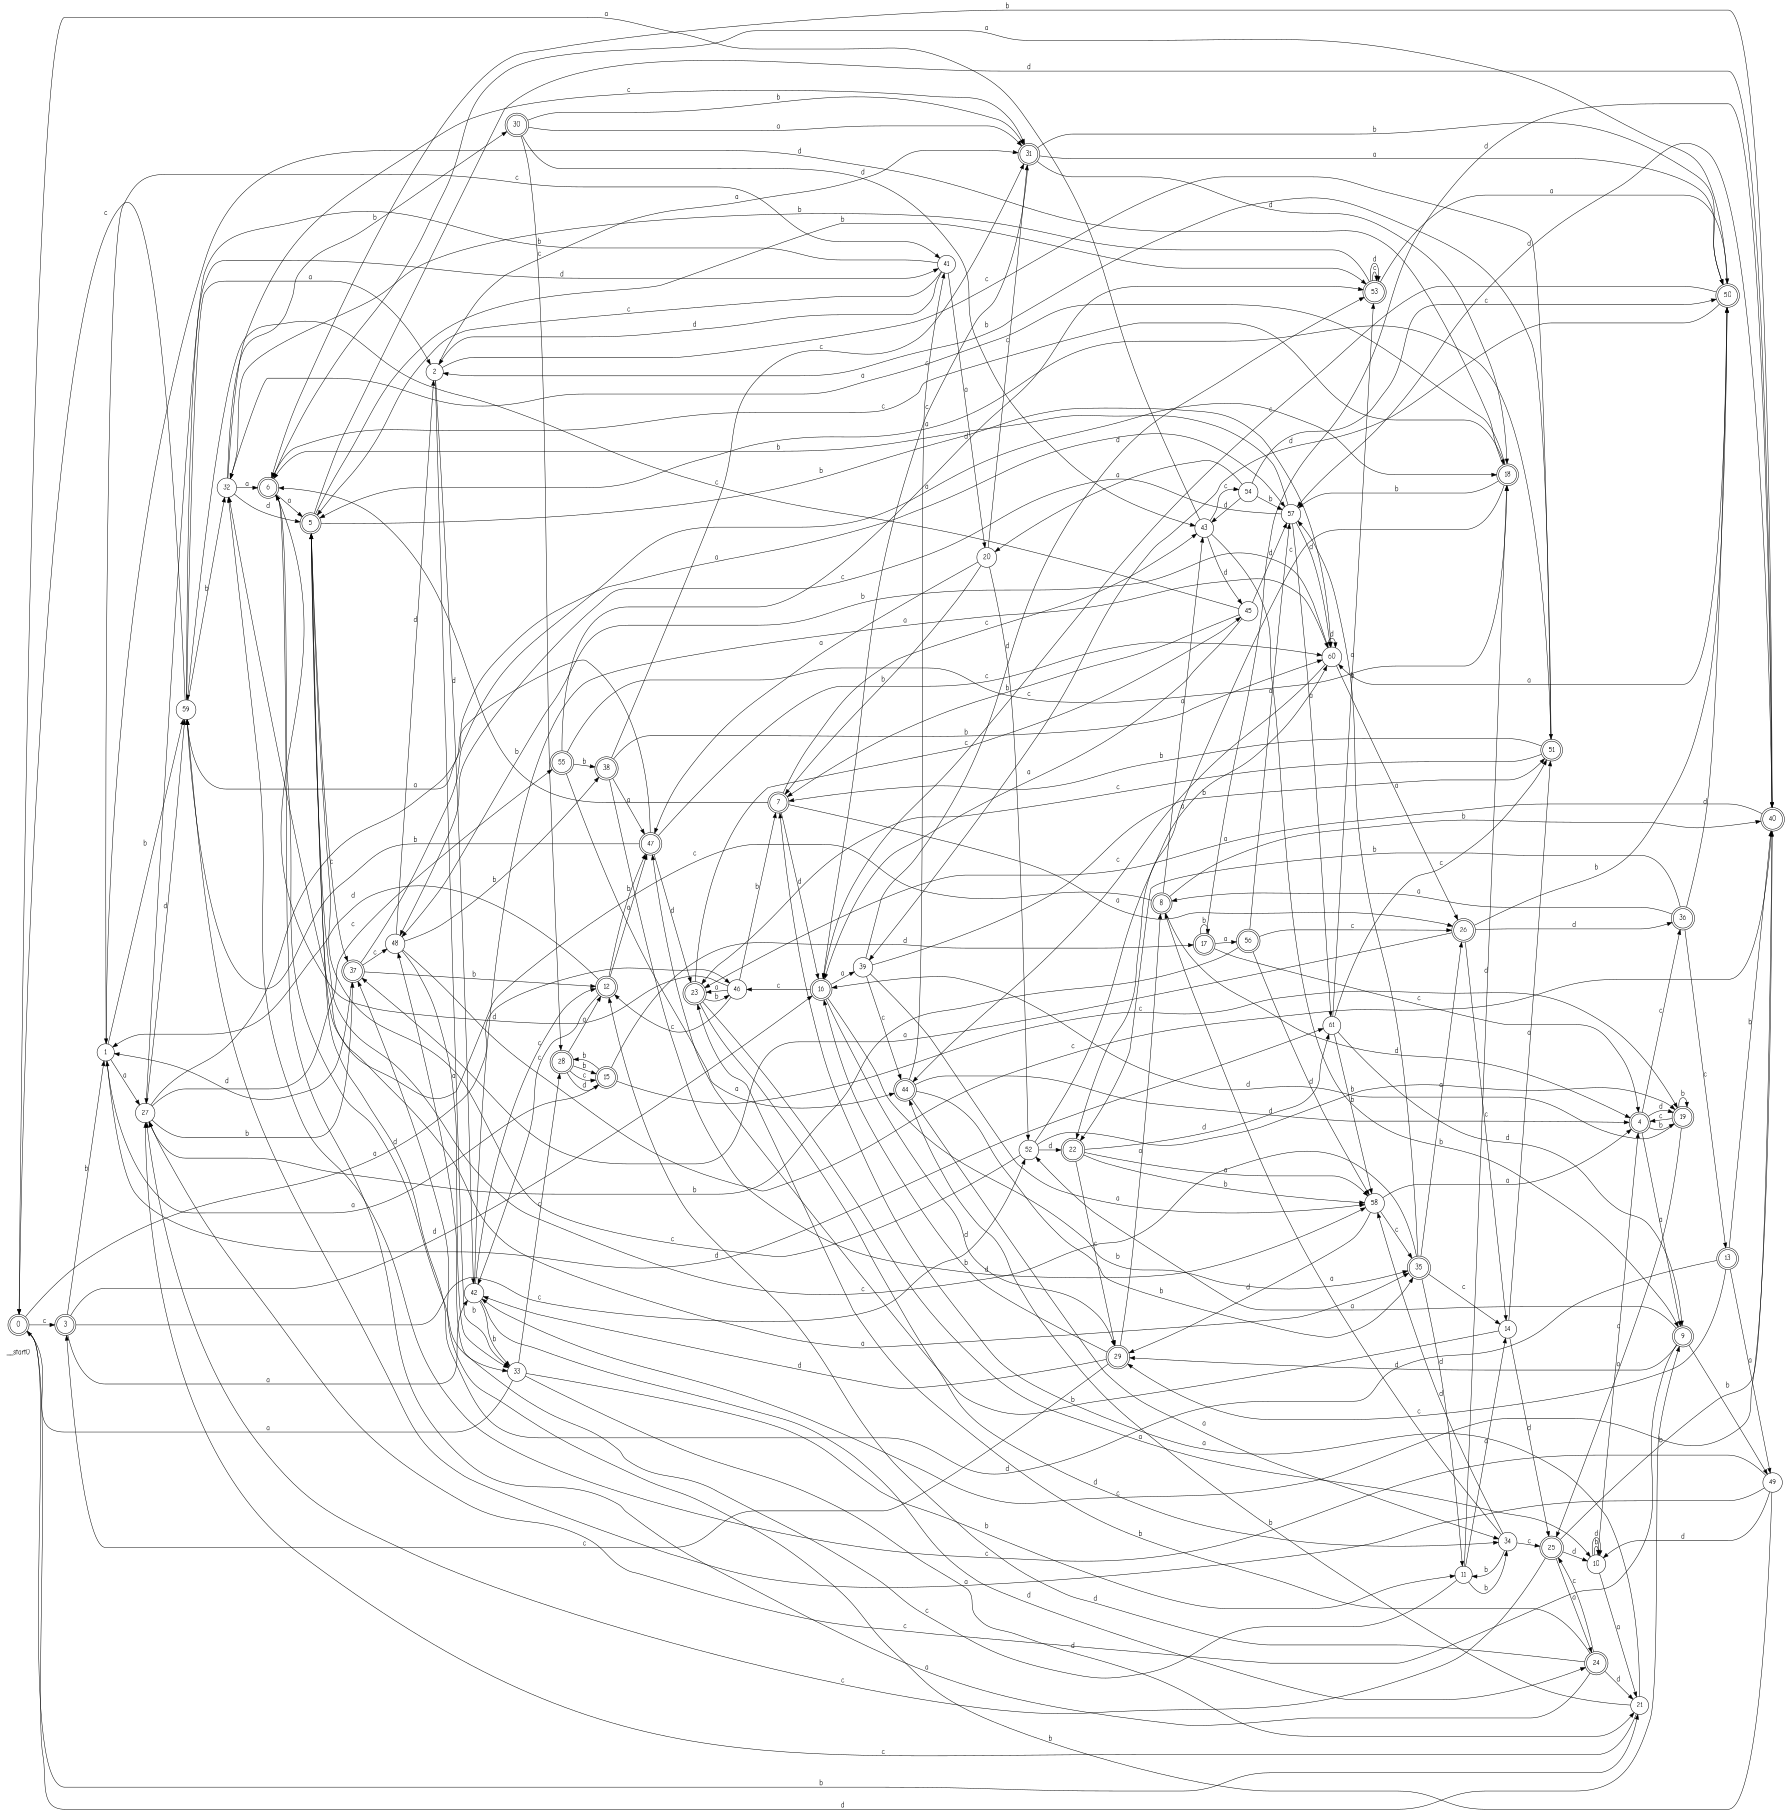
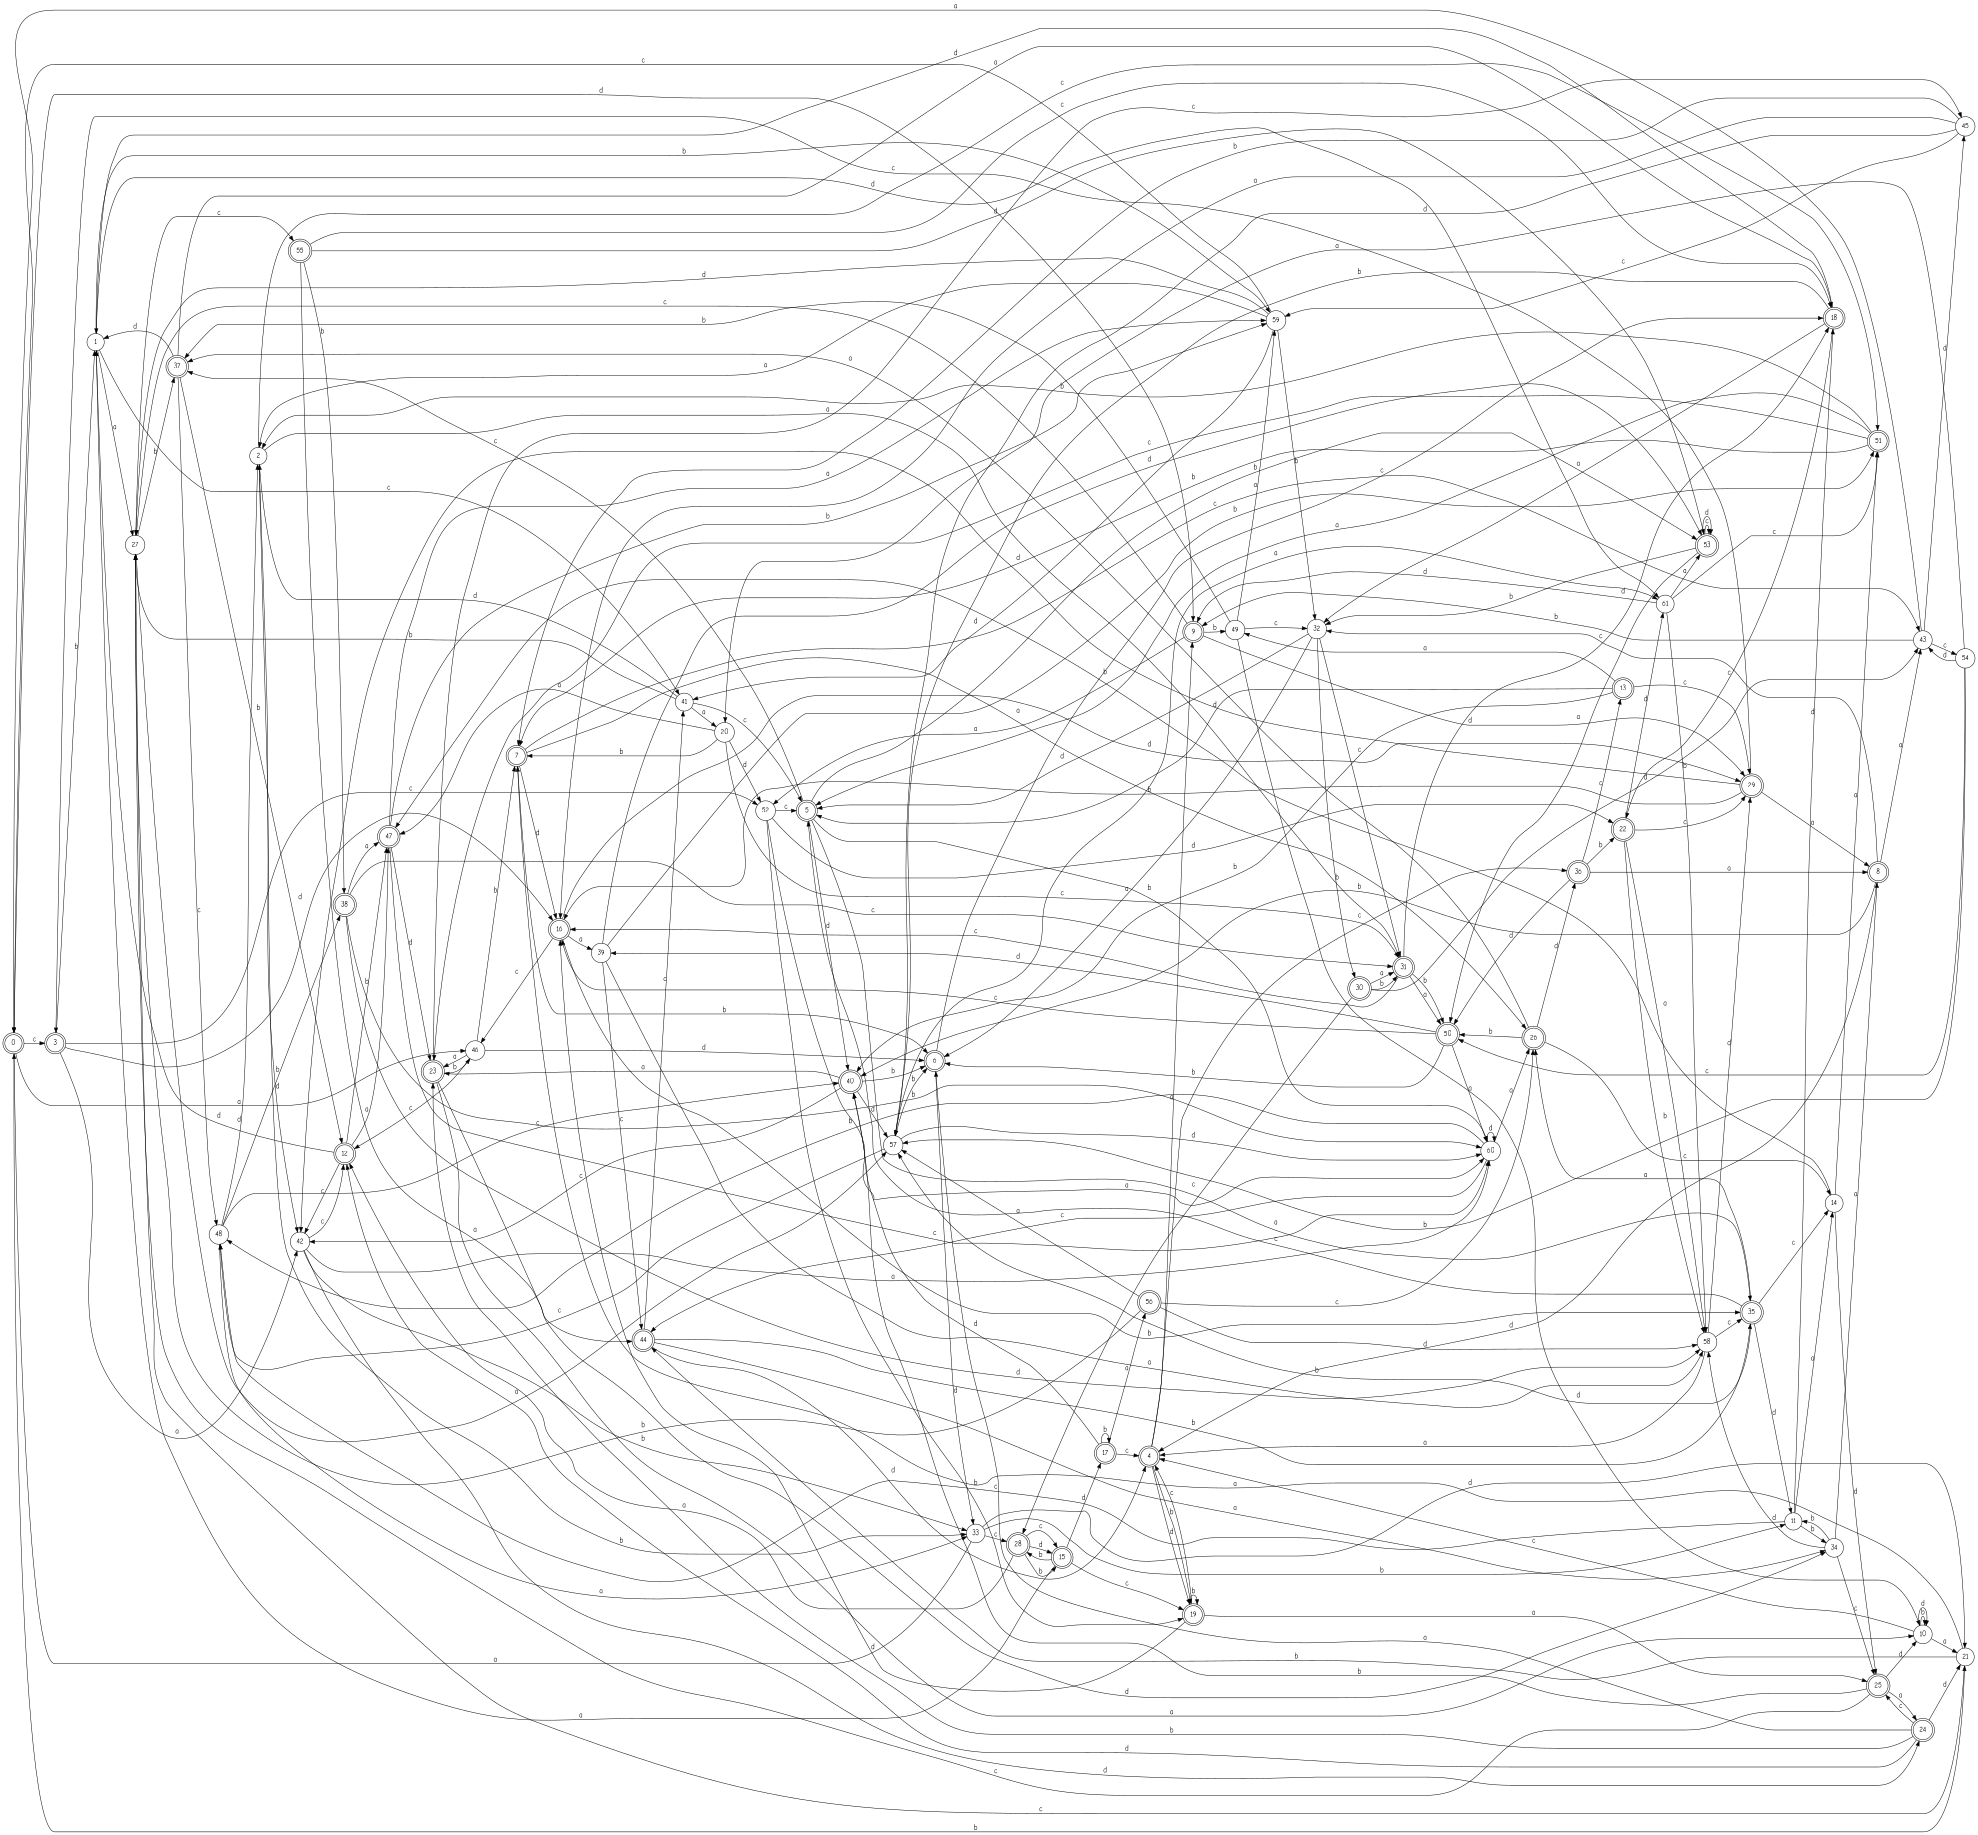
(987, 28) -> (1193, 1073)
(288, 504) -> none
(167, 914) -> (611, 284)
(19, 1353) -> none
